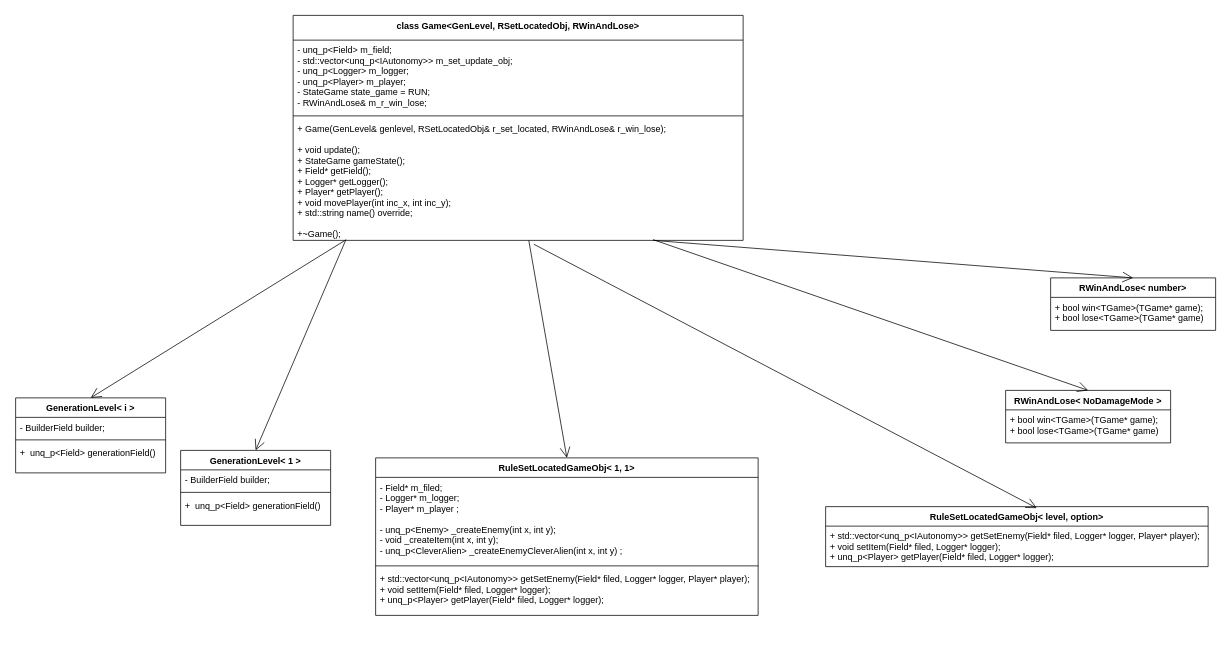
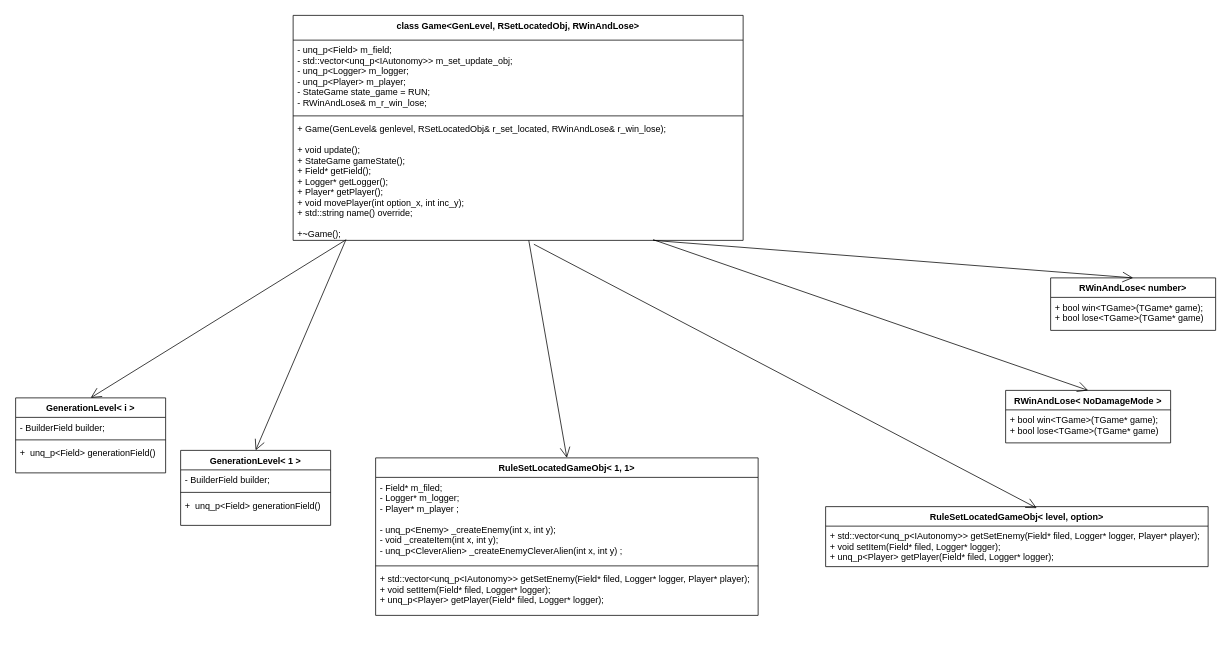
(487, 129) -> (487, 129)
